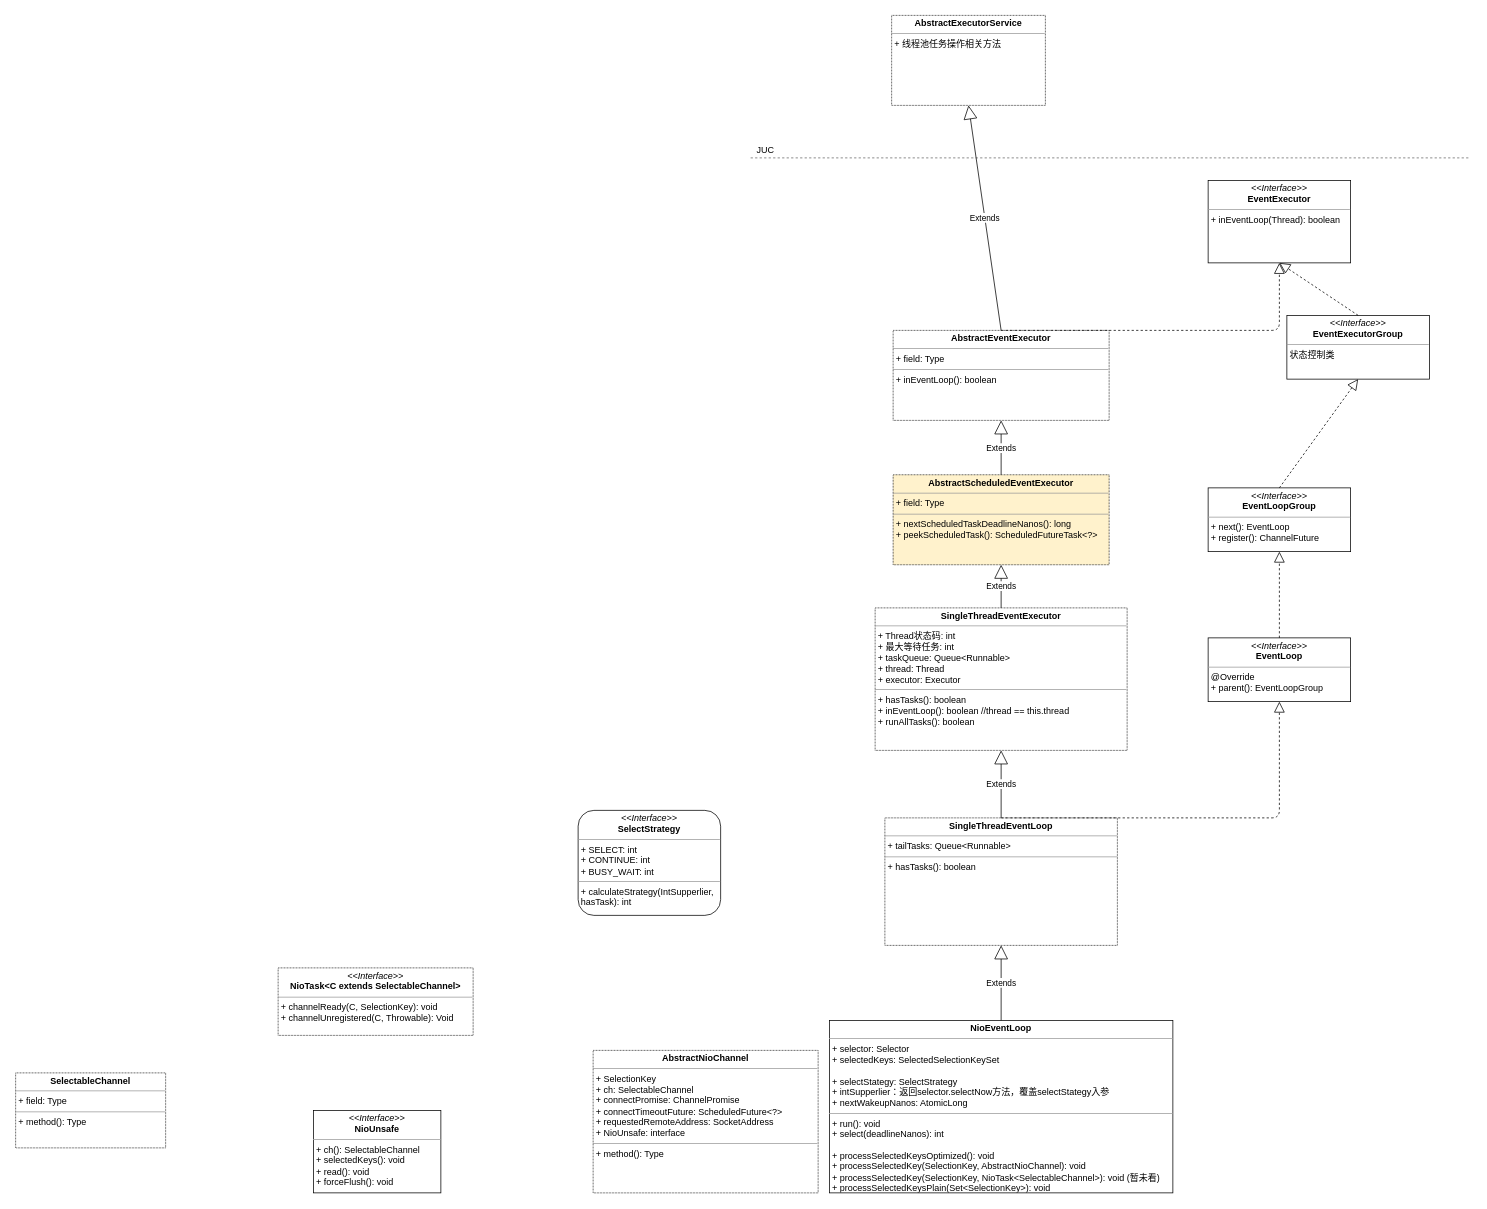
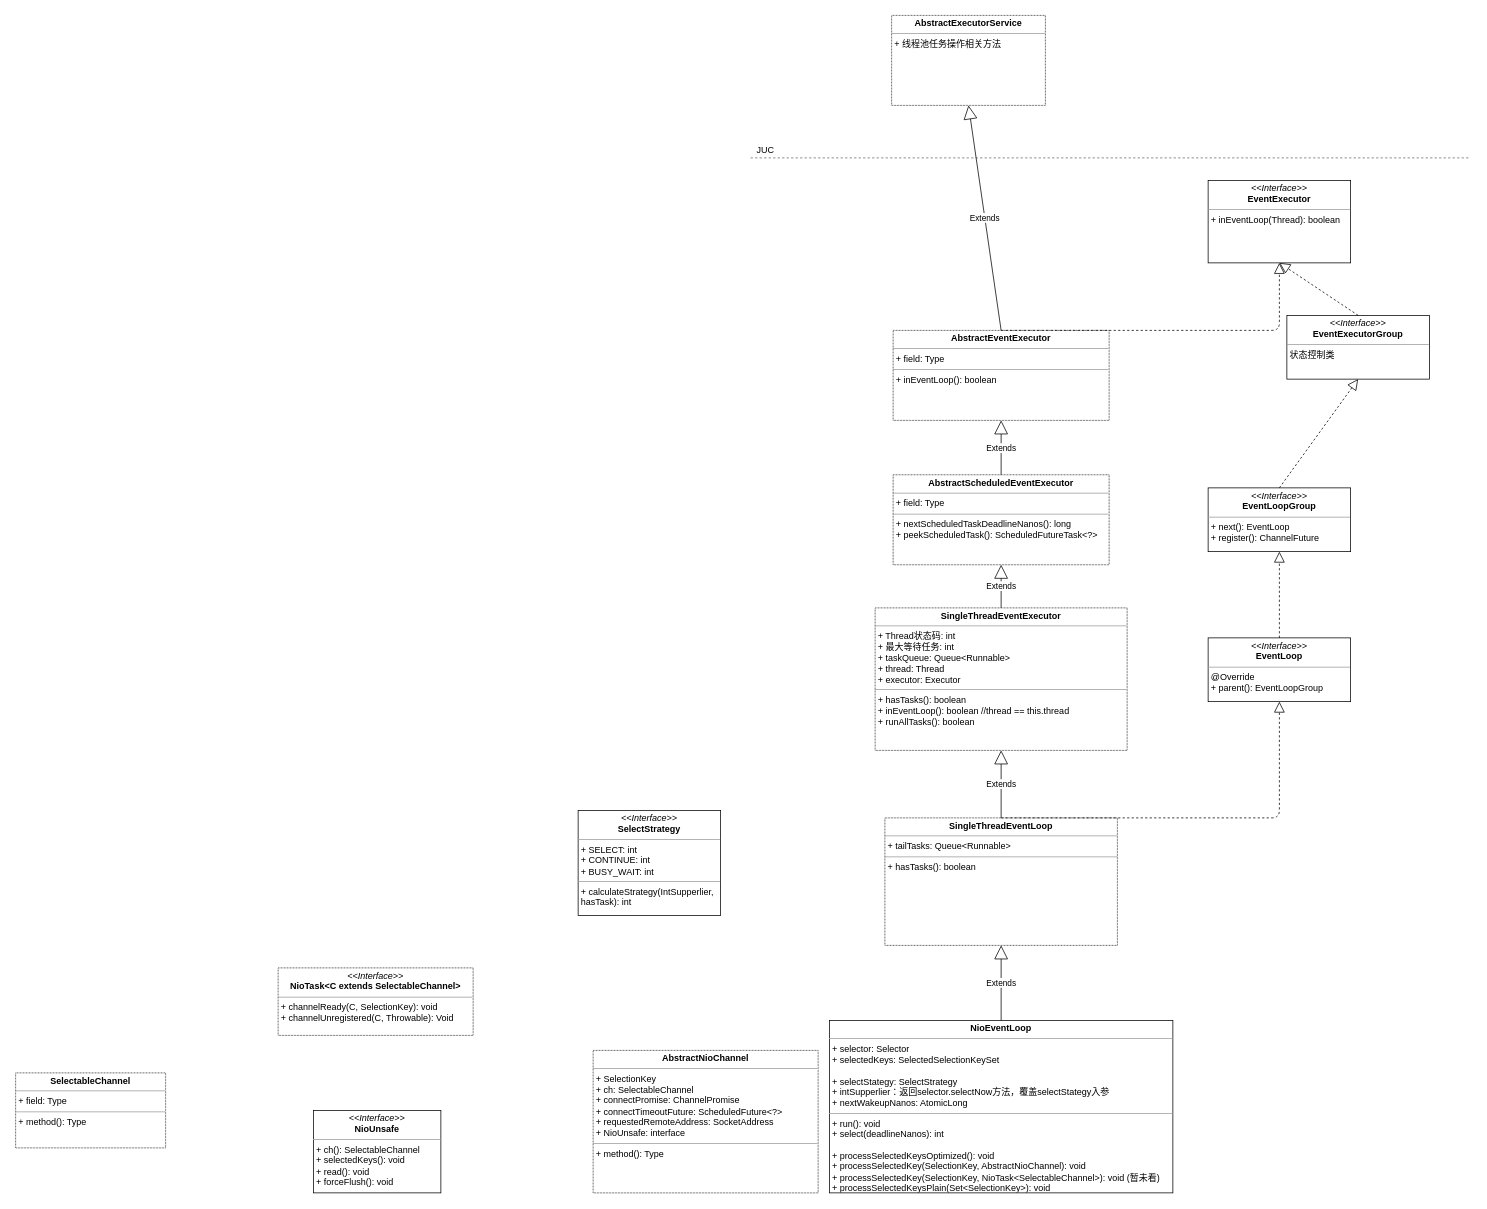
(1001, 520) -> (1001, 520)
(649, 863) -> (649, 863)
